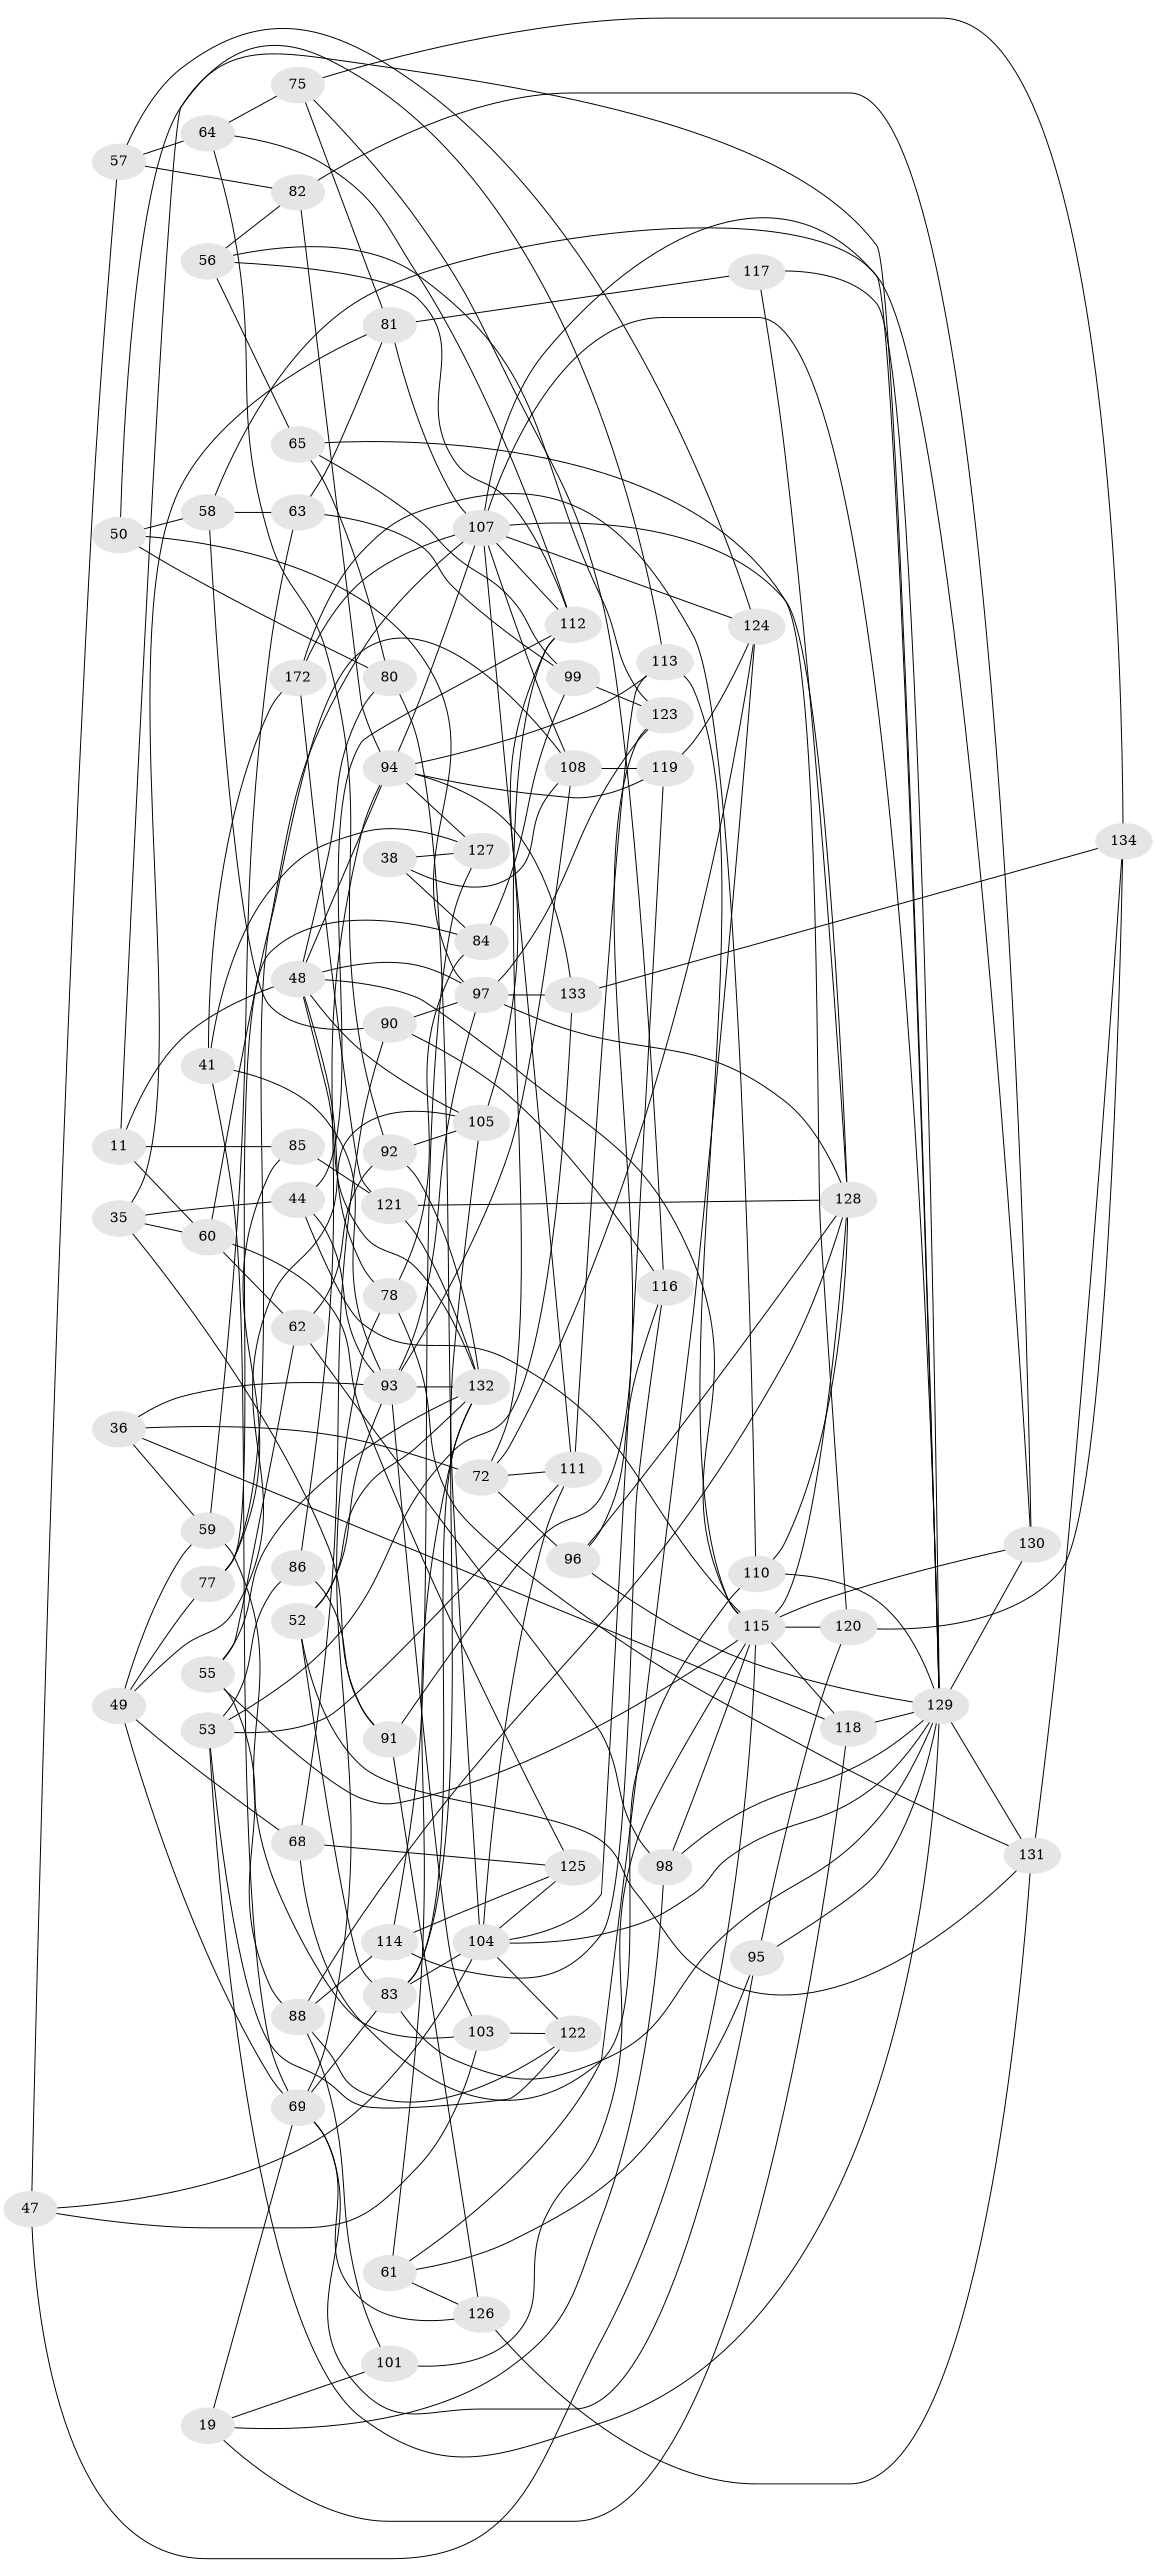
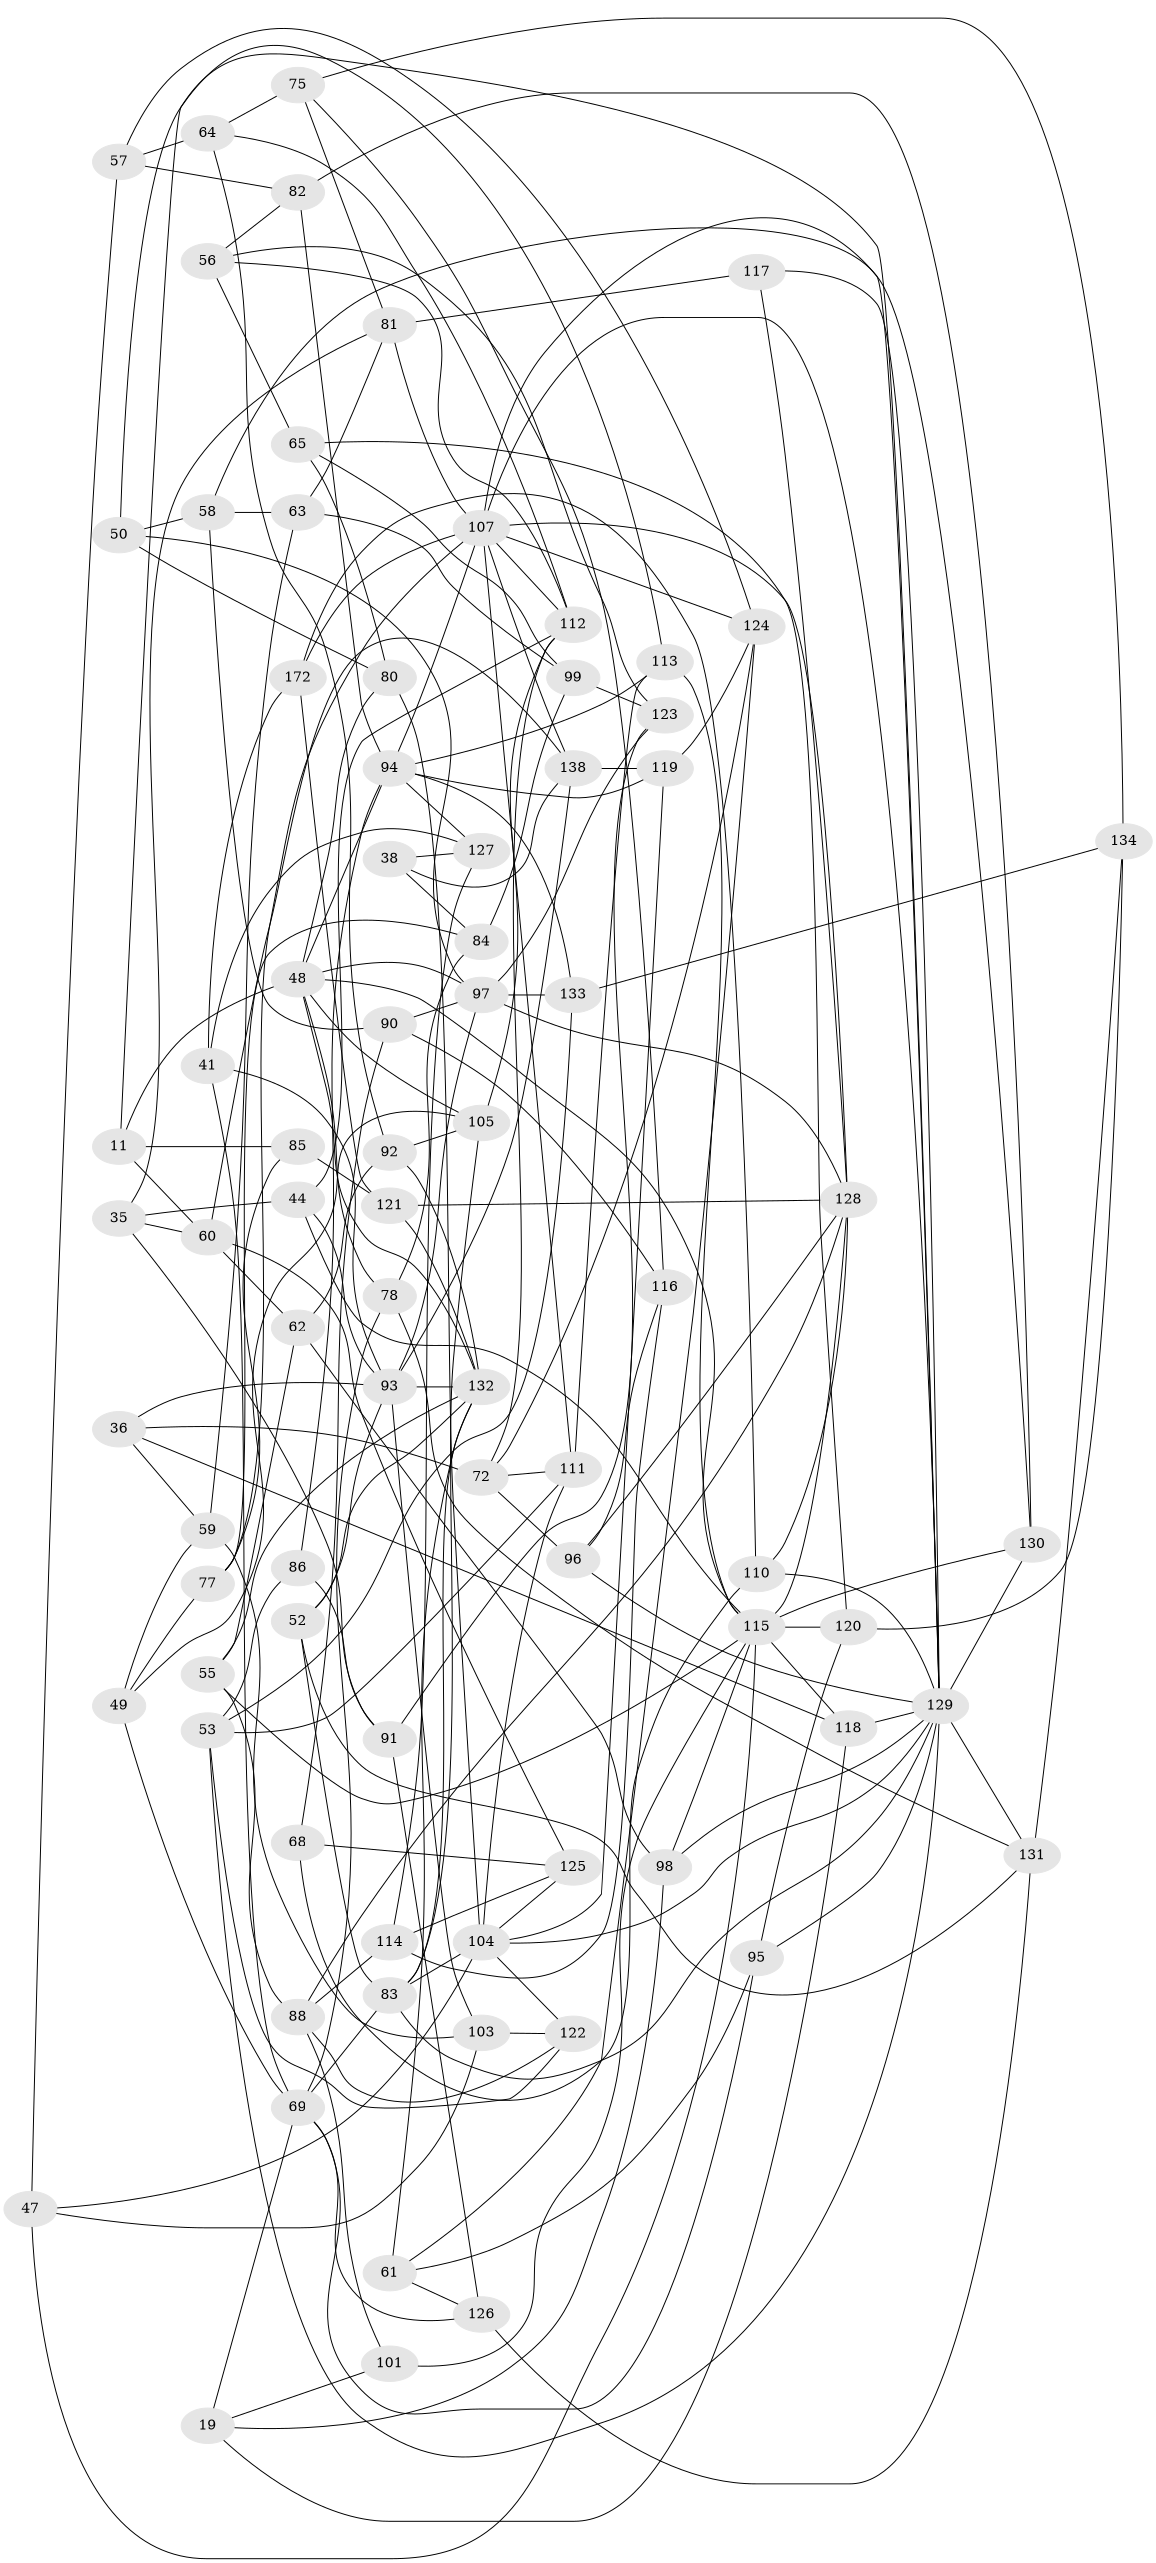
(573, 768) -> (573, 768)
(203, 1774) -> none
